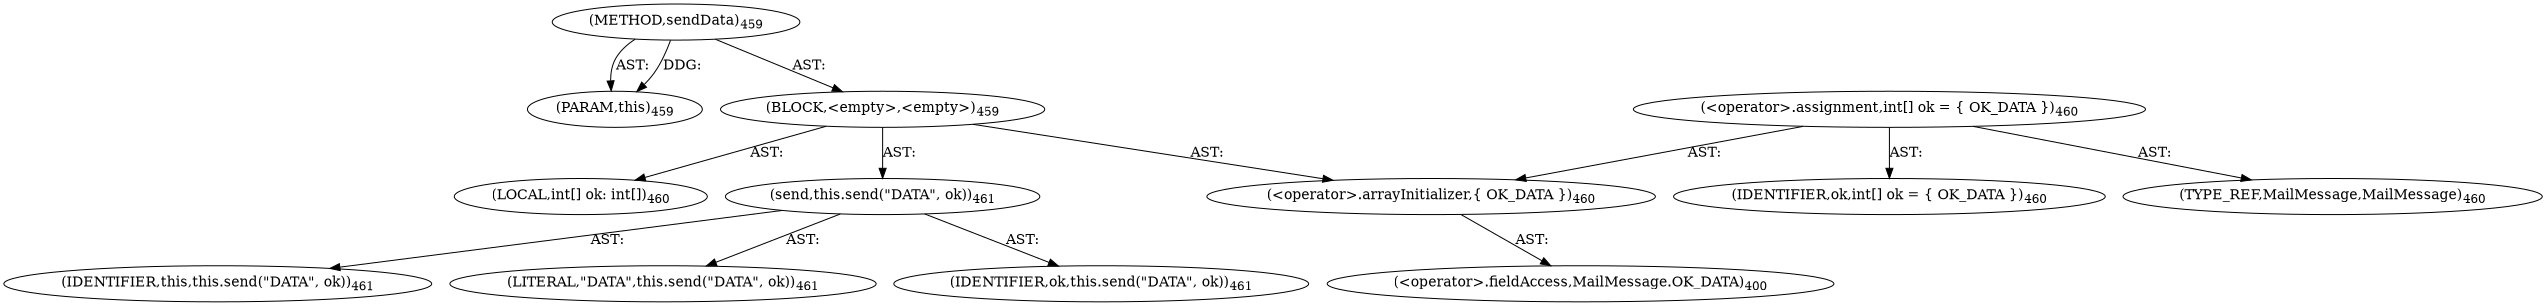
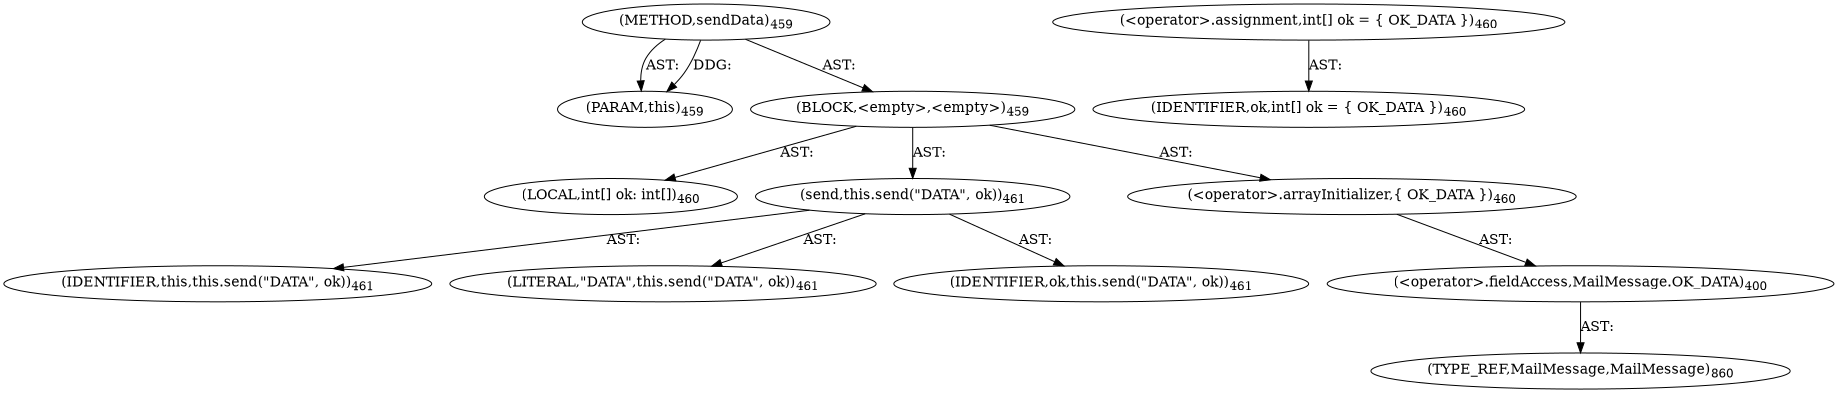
(1665, 152) -> none
(2107, 152) -> (1581, 322)
(2475, 195) -> (1722, 370)
